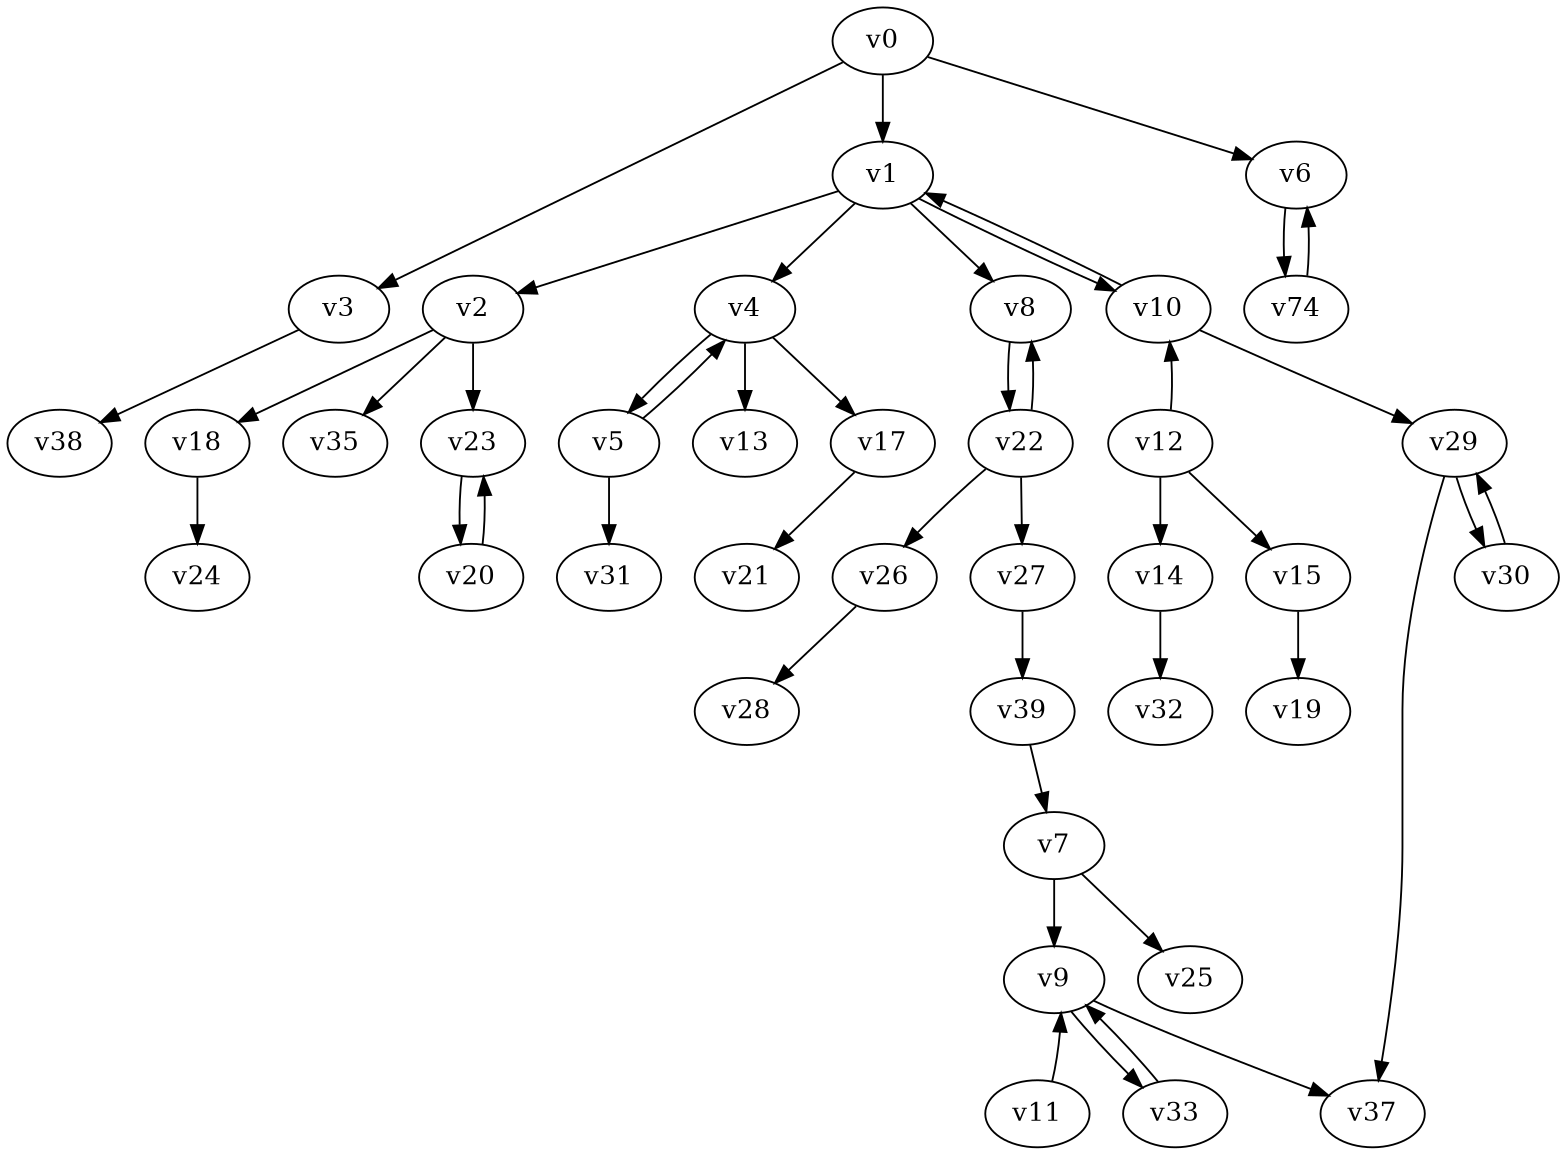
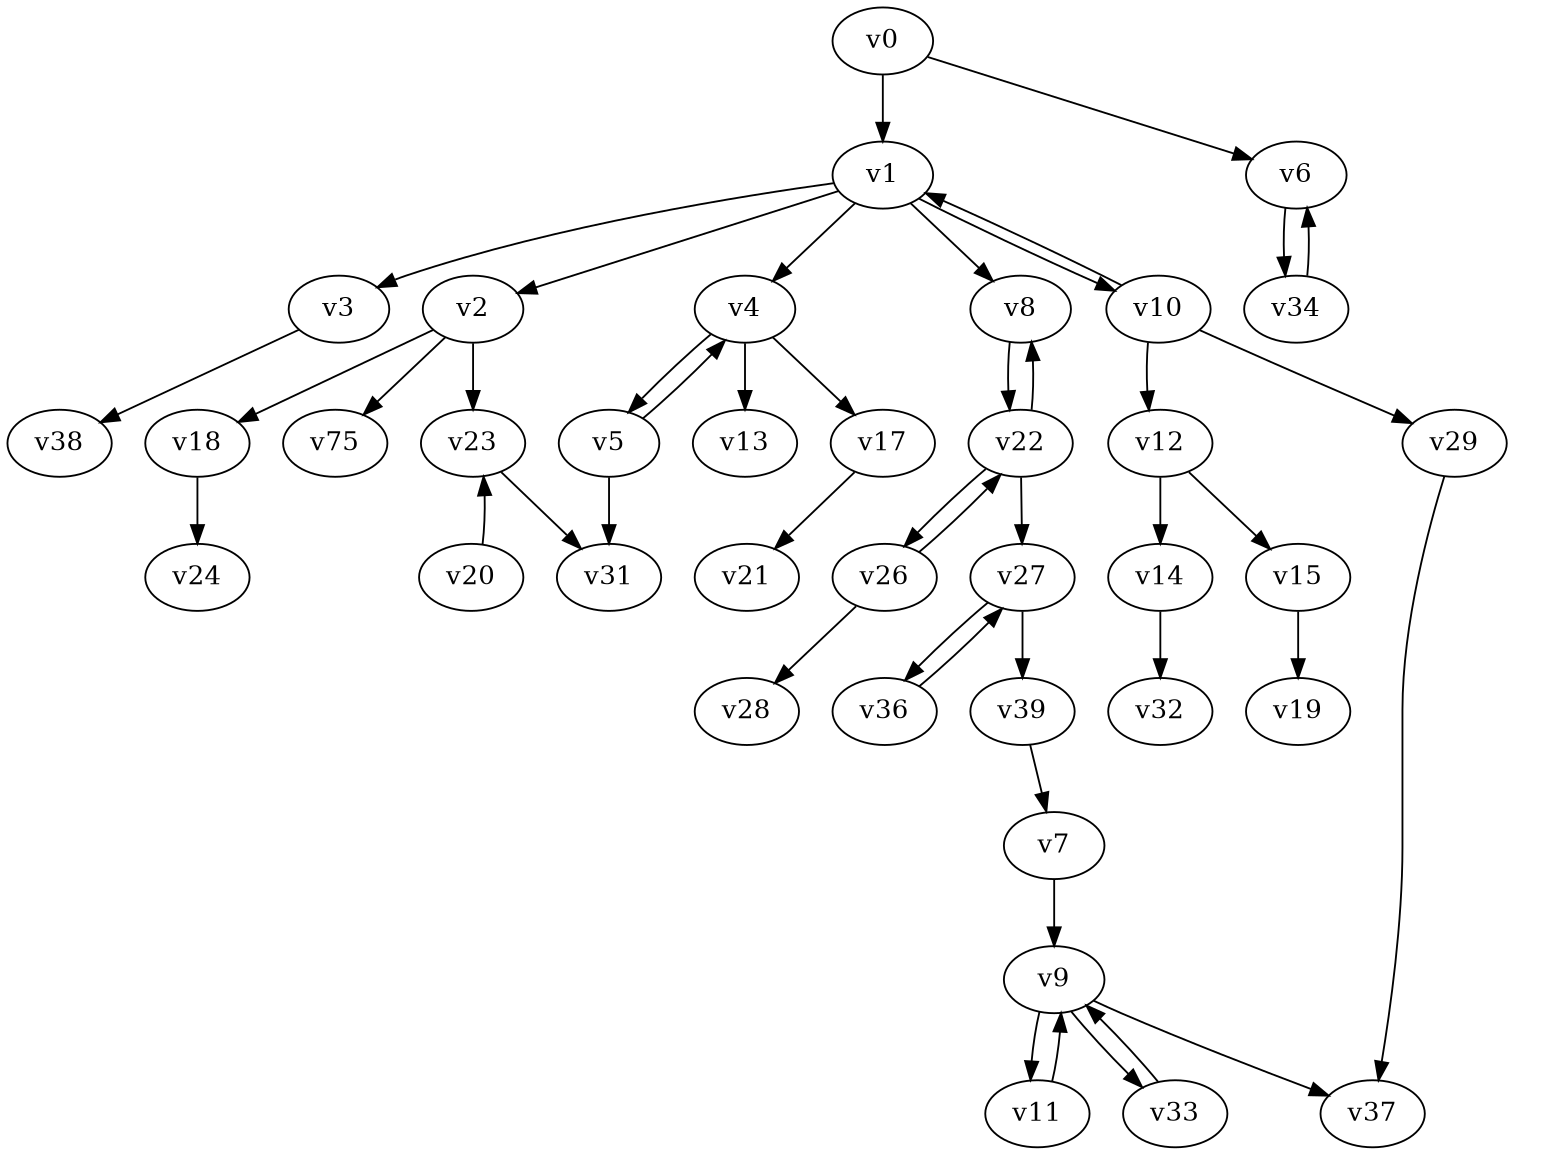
(619, 171) -> (612, 222)
(1296, 309) -> (1296, 309)
(1172, 385) -> (1147, 367)
(335, 443) -> (335, 443)
(460, 500) -> (534, 504)
none -> (954, 521)
(1507, 577) -> none
none -> (885, 711)
(1190, 980) -> none
none -> (1035, 1036)
